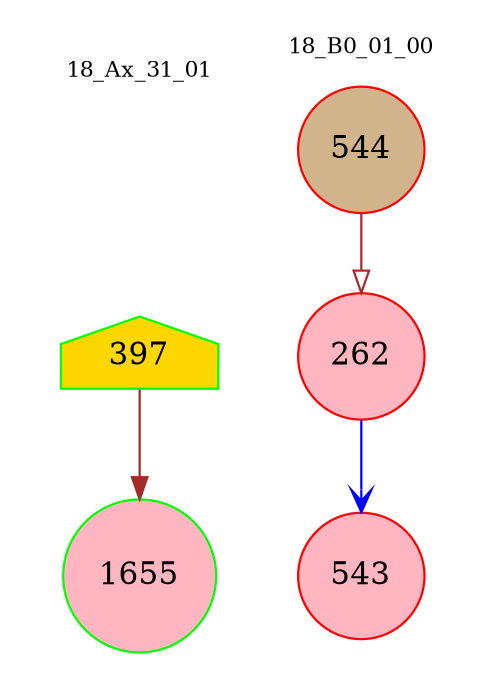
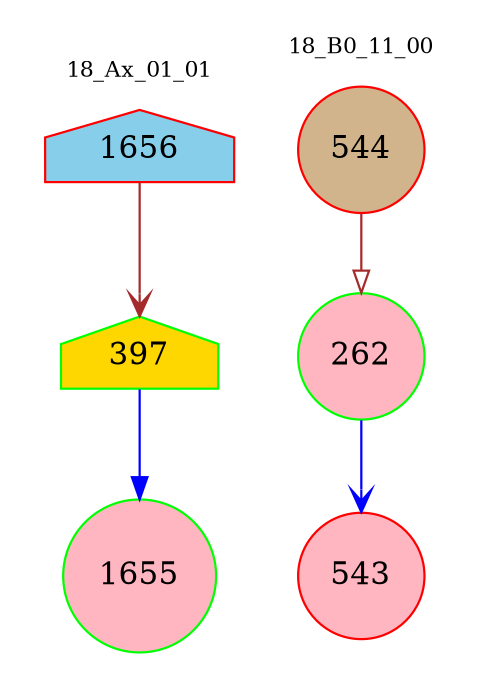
(361, 48) -> (361, 48)
(140, 71) -> (140, 71)
none -> (140, 150)
(361, 356) -> (361, 356)
(140, 433) -> (140, 433)
